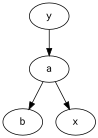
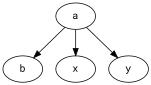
(49, 39) -> (99, 40)
